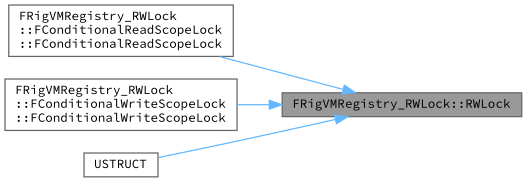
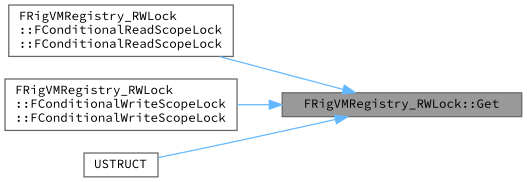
(402, 105) -> (402, 105)
